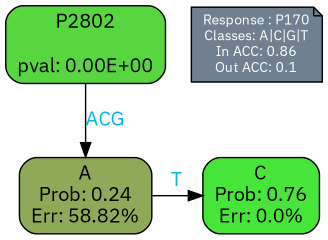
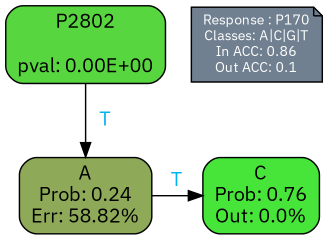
(106, 120) -> (106, 120)
(261, 196) -> (261, 196)
